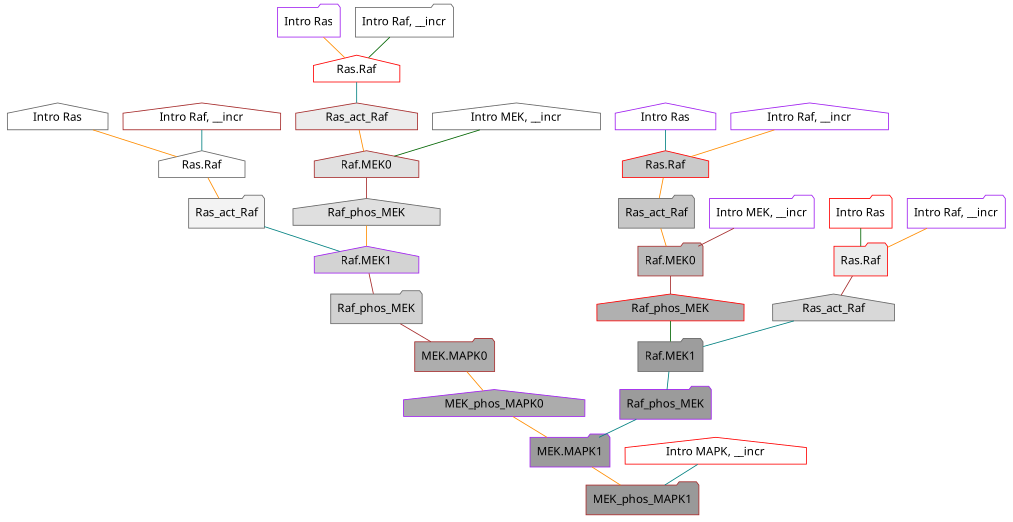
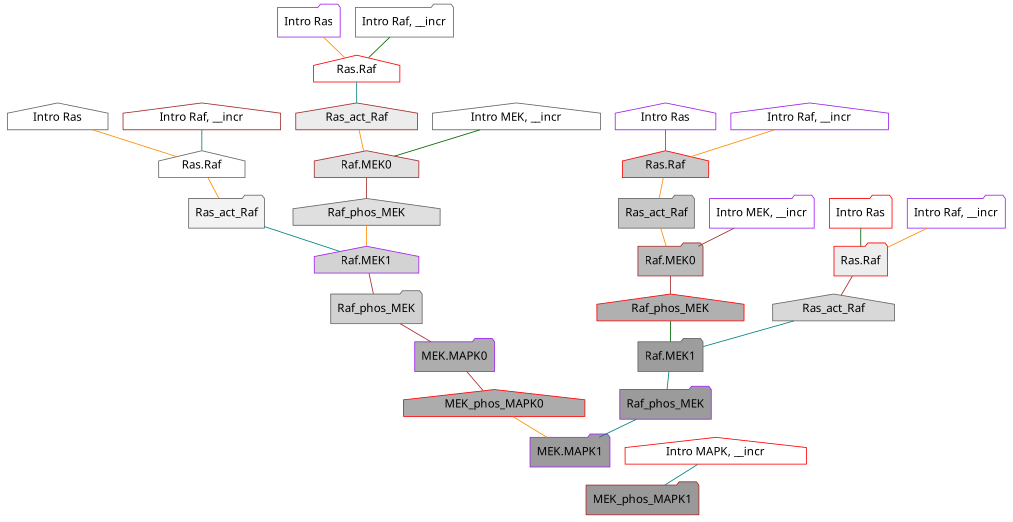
(455, 357) -> (455, 357)
(475, 381) -> (475, 381)
(494, 404) -> (494, 404)
(606, 476) -> none
